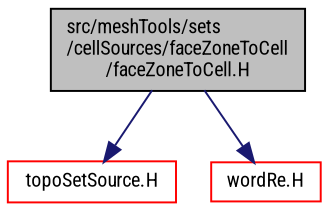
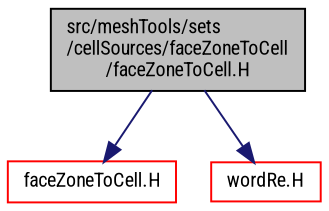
(92, 182) -> (92, 182)
